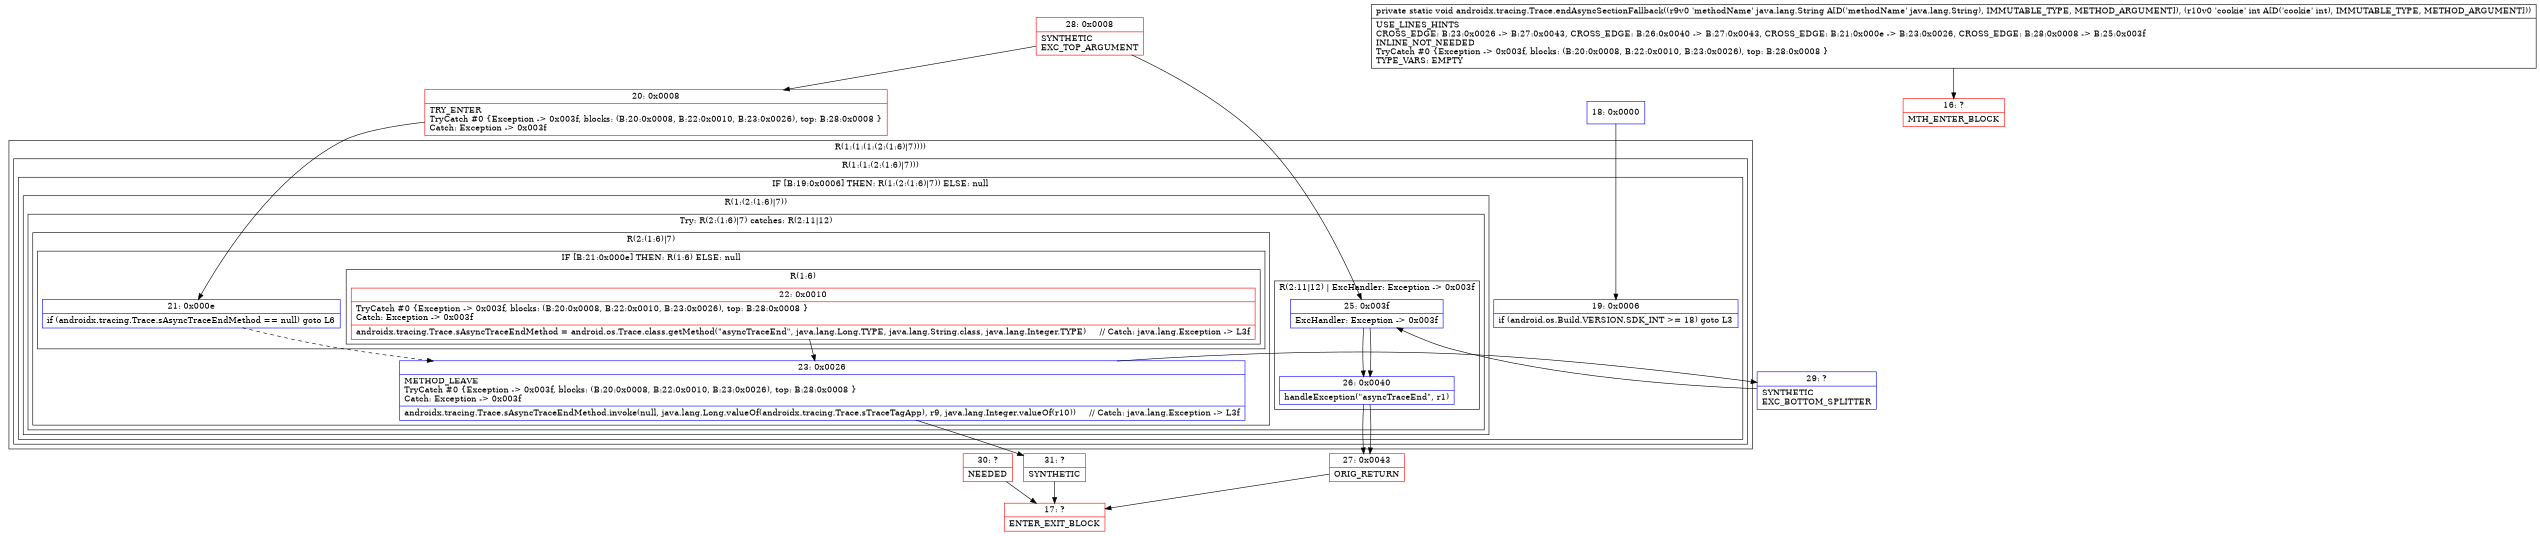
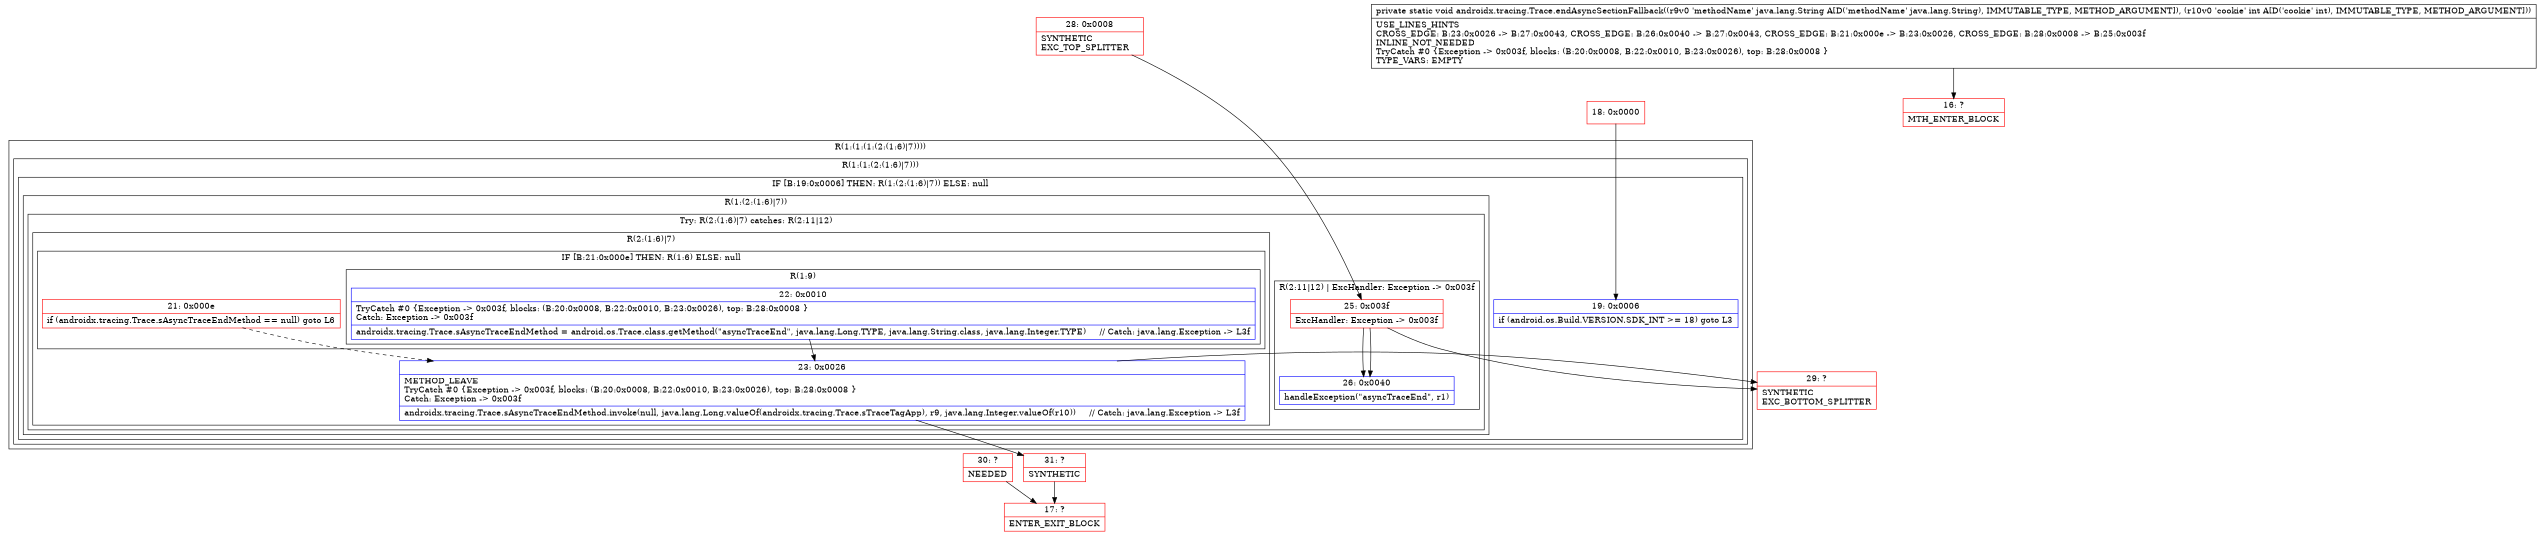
(1090, 48) -> (1085, 48)
(656, 113) -> none
(1616, 113) -> (1616, 113)
(803, 276) -> (803, 276)
(191, 314) -> (191, 314)
(803, 314) -> (803, 314)
(1367, 314) -> (1367, 314)
(1577, 373) -> (1566, 373)
(1817, 391) -> (1817, 391)
(1367, 468) -> none
